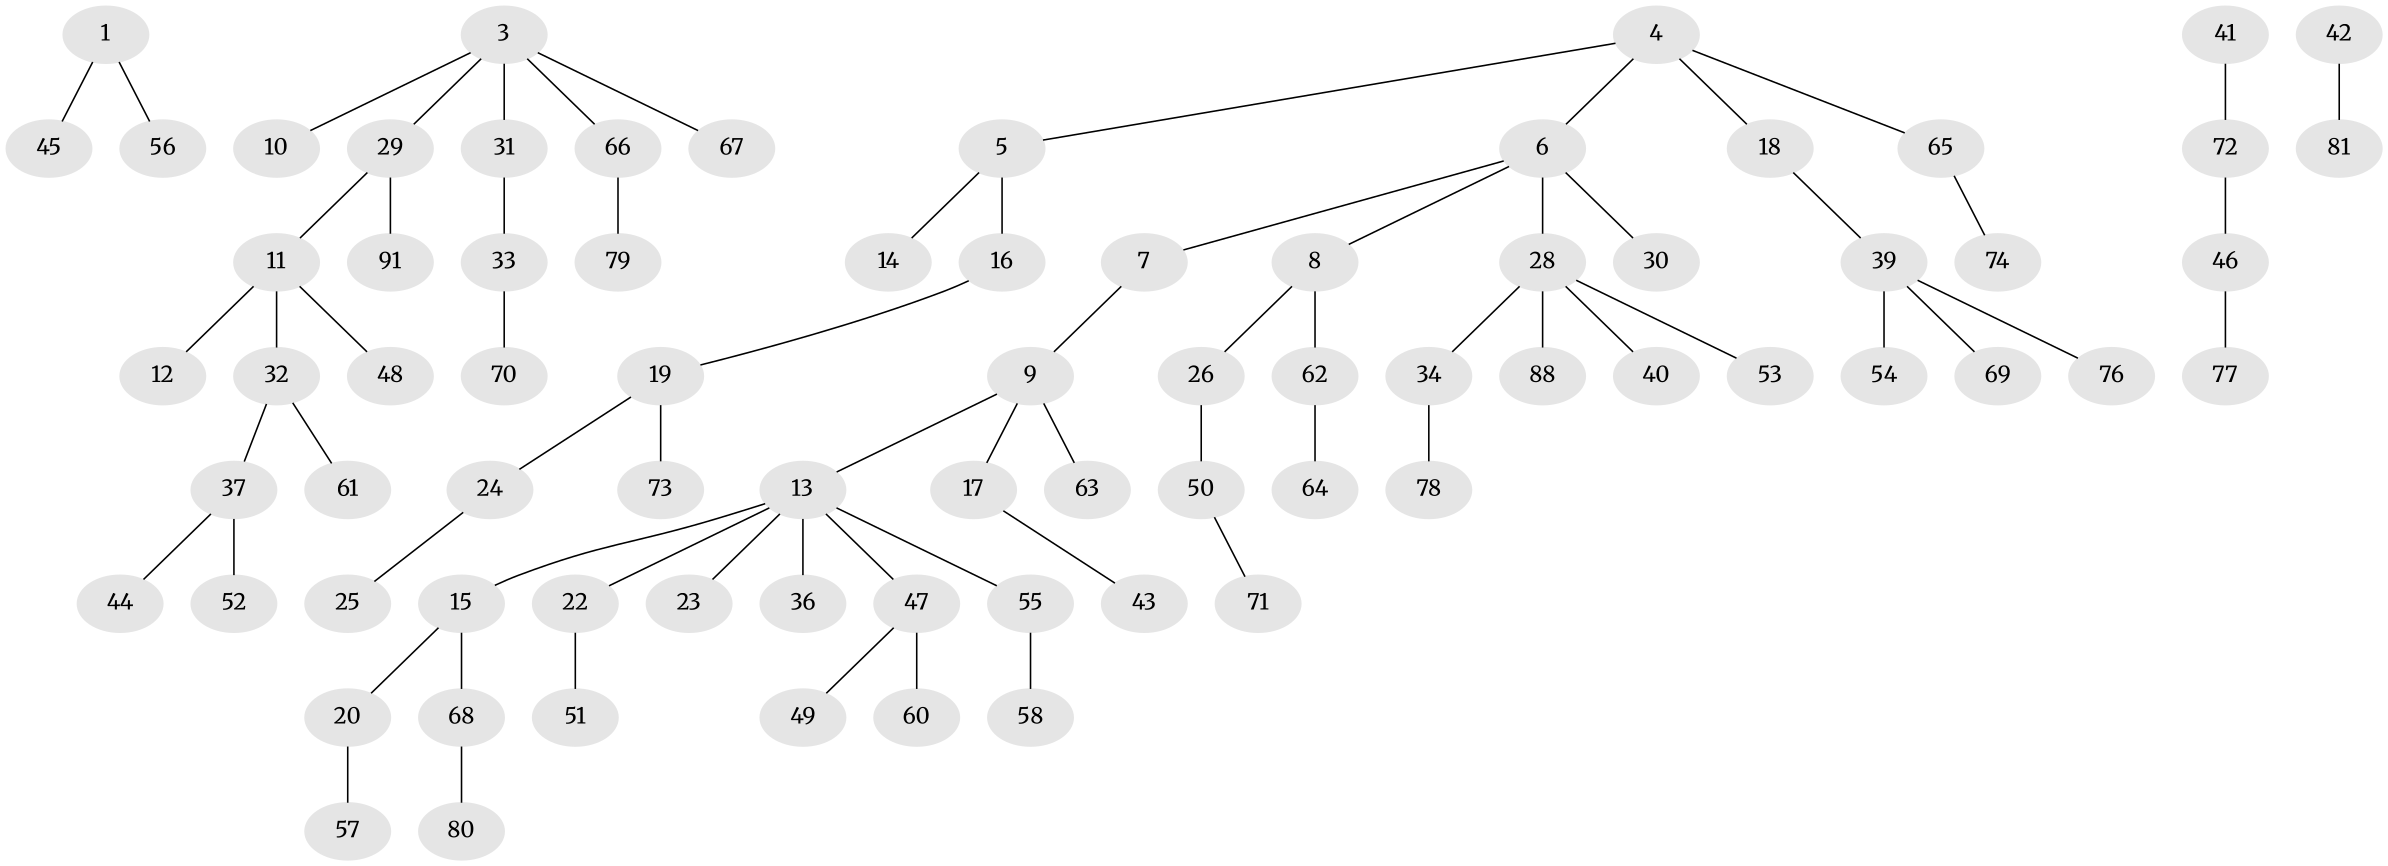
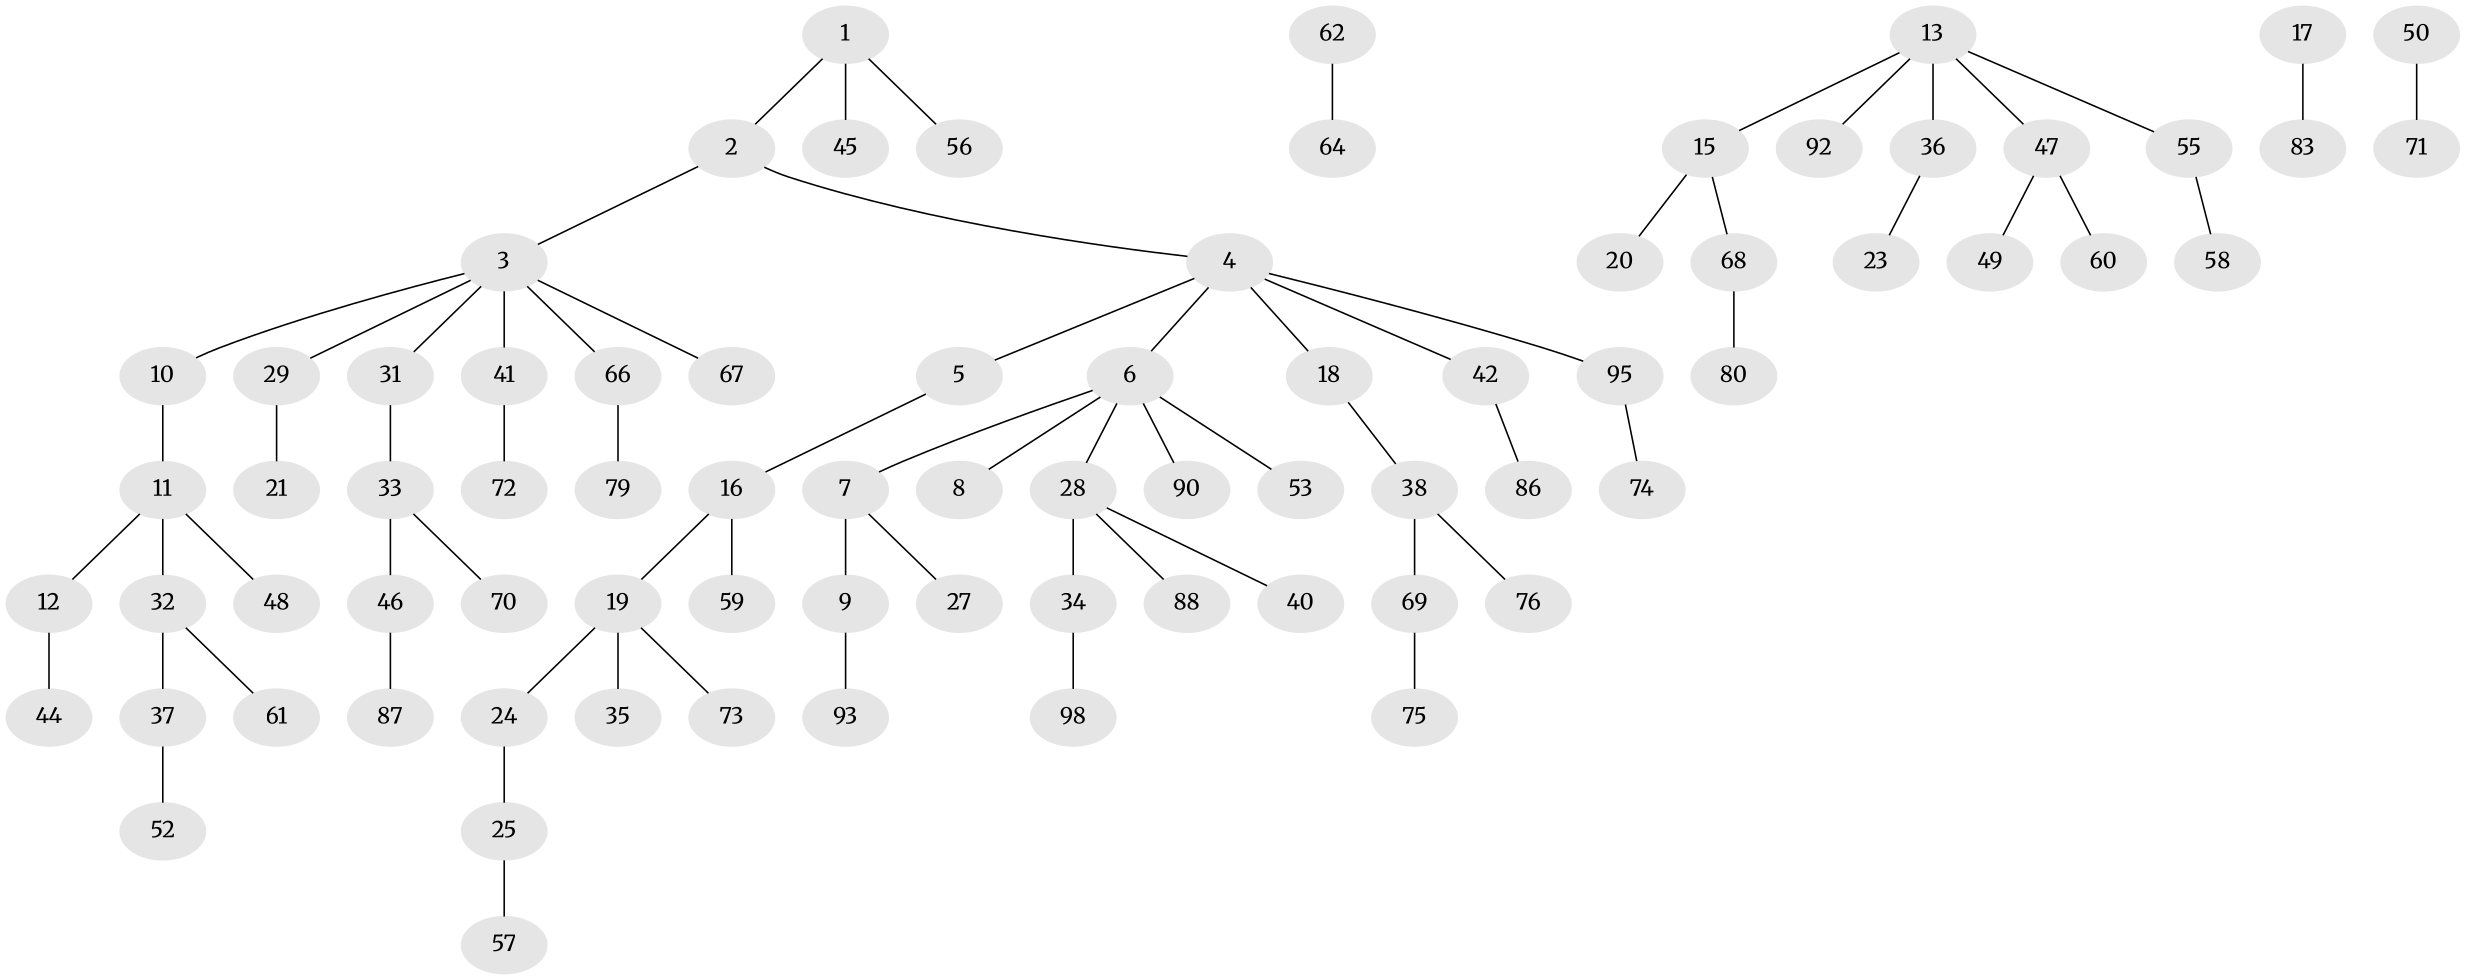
none -> (732, 149)
(1941, 149) -> (1620, 376)
(2339, 149) -> (1528, 490)
(334, 205) -> (163, 433)
(2225, 206) -> (390, 547)
(390, 262) -> (277, 490)
(888, 262) -> none
(1656, 262) -> (1187, 490)
(1884, 262) -> (1415, 490)
none -> (504, 319)
(1315, 319) -> none
none -> (1358, 319)
(1656, 319) -> (1216, 433)
(1201, 376) -> none
(1884, 376) -> none
(2225, 376) -> (390, 718)
(917, 433) -> none
(1002, 433) -> none
(1087, 490) -> (846, 718)
(1429, 490) -> (1073, 718)
(177, 547) -> (49, 661)
(746, 547) -> (1905, 206)
(575, 604) -> (1819, 149)
none -> (732, 604)
none -> (959, 604)
(1144, 604) -> (2303, 149)
(575, 718) -> none
none -> (618, 718)
none -> (1415, 718)
(348, 775) -> (504, 888)
